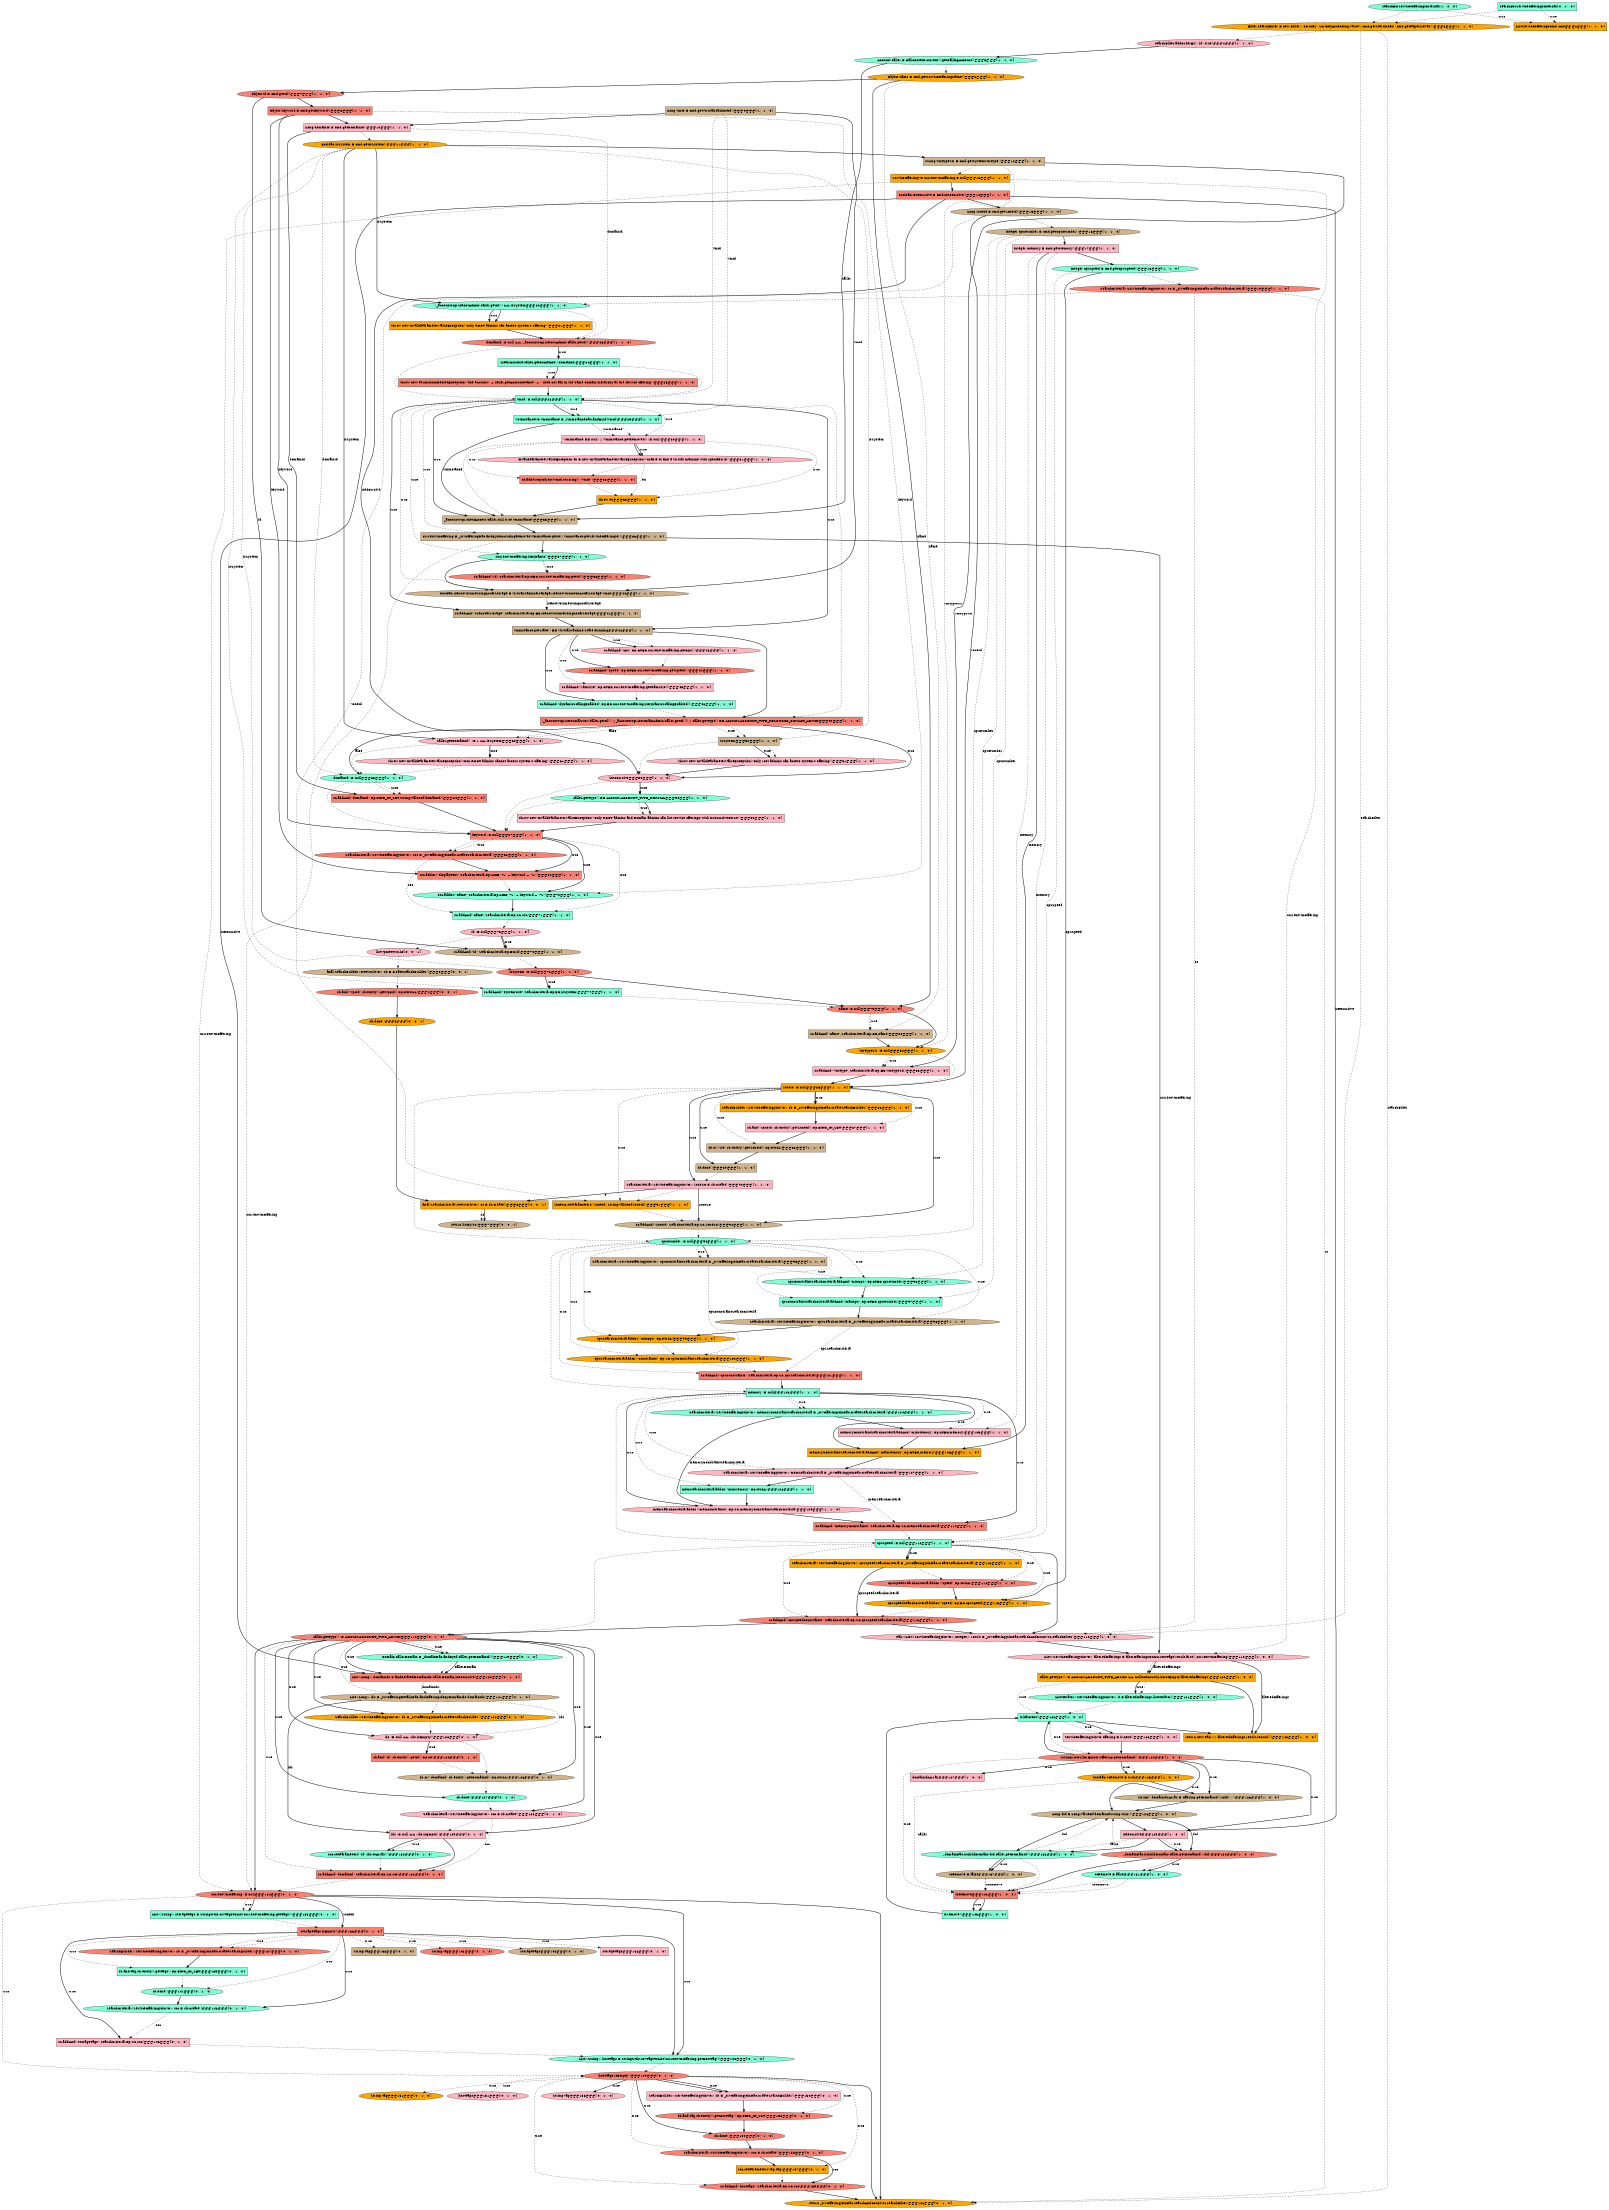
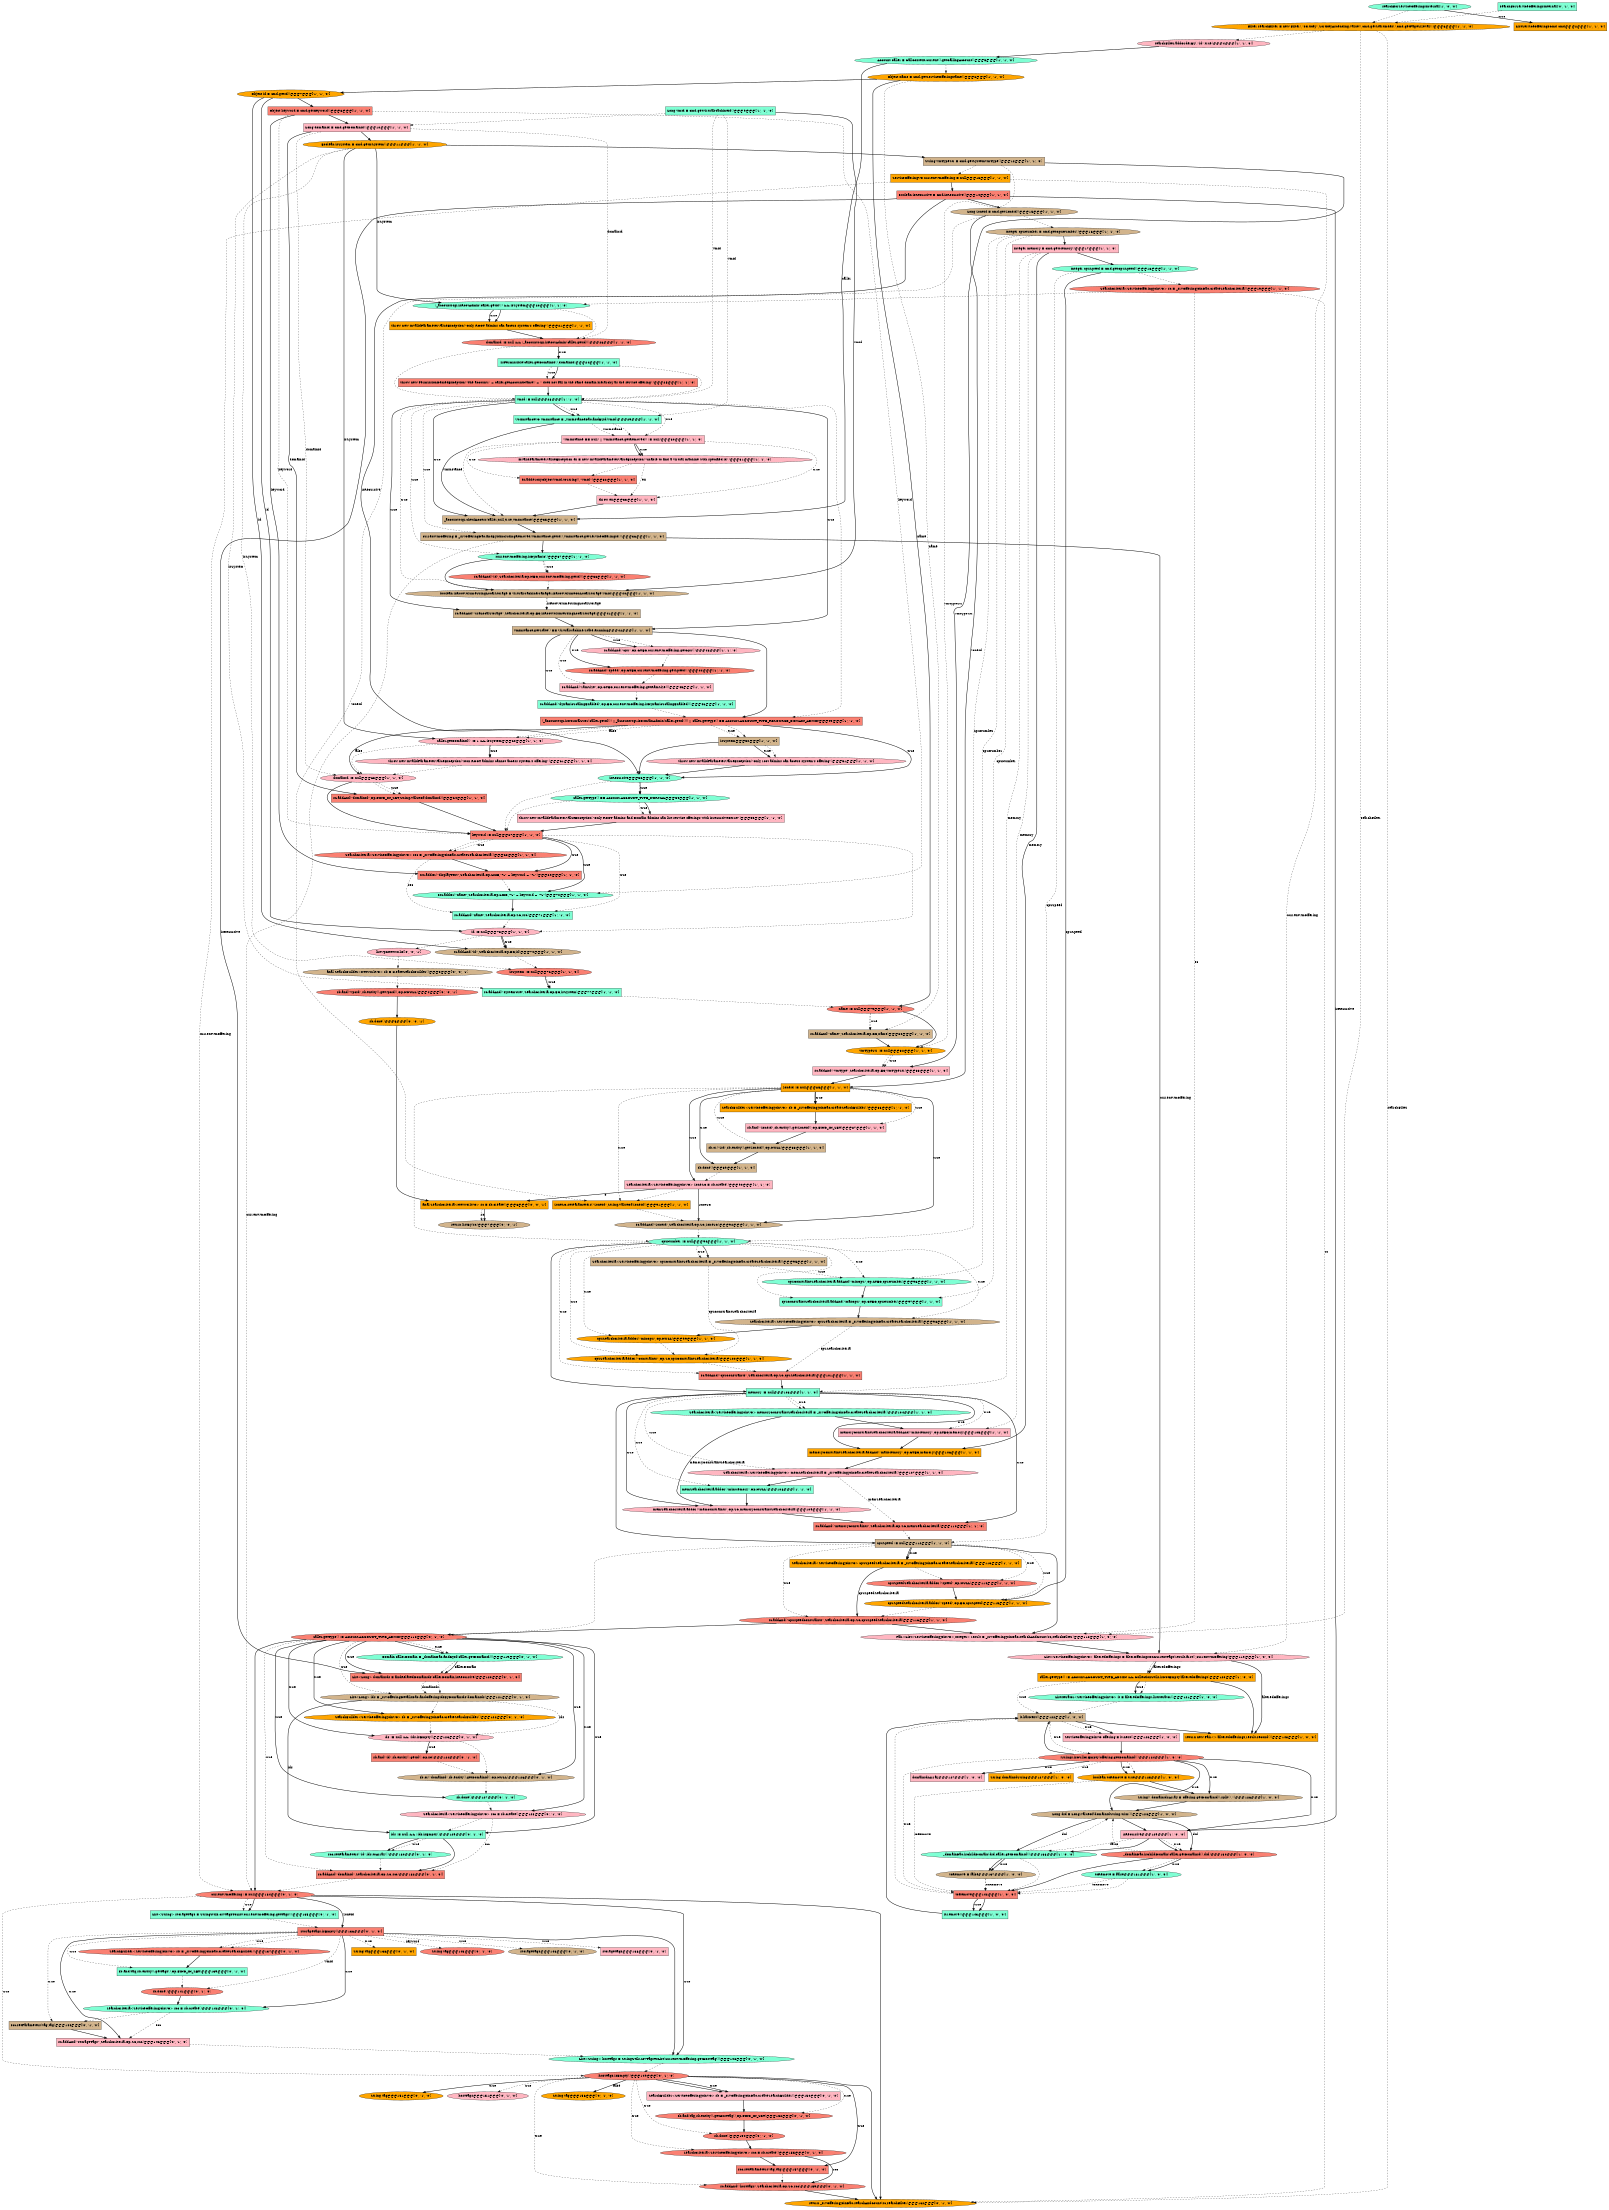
(1487, 16) -> (1487, 16)
(1548, 16) -> none
(291, 94) -> (291, 94)
(720, 111) -> (720, 111)
(539, 119) -> (539, 119)
(365, 135) -> (365, 135)
(868, 296) -> none
(322, 461) -> (306, 455)
(627, 500) -> (627, 500)
(288, 554) -> (288, 554)
none -> (270, 599)
(673, 747) -> (673, 747)
(368, 778) -> (368, 778)
(640, 778) -> (640, 778)
(379, 823) -> (379, 823)
none -> (913, 885)
(1036, 930) -> (1006, 901)
(707, 991) -> none
(942, 1079) -> none
(551, 1362) -> (551, 1362)
(620, 1529) -> (620, 1529)
(913, 1543) -> (913, 1543)
(1052, 1717) -> (1052, 1717)
none -> (895, 1776)
none -> (1031, 1778)
(437, 1835) -> (437, 1835)
(923, 1835) -> (923, 1835)
(413, 1942) -> (413, 1942)
(384, 1952) -> (384, 1952)
(329, 1962) -> (329, 1962)
(182, 1992) -> (182, 1992)
none -> (55, 2025)
(535, 2079) -> (538, 2082)
(816, 2082) -> (816, 2082)
(499, 2083) -> (507, 2083)
(617, 2086) -> (617, 2086)
(583, 2096) -> (583, 2096)
(659, 2123) -> (659, 2123)
(782, 2170) -> (782, 2170)
